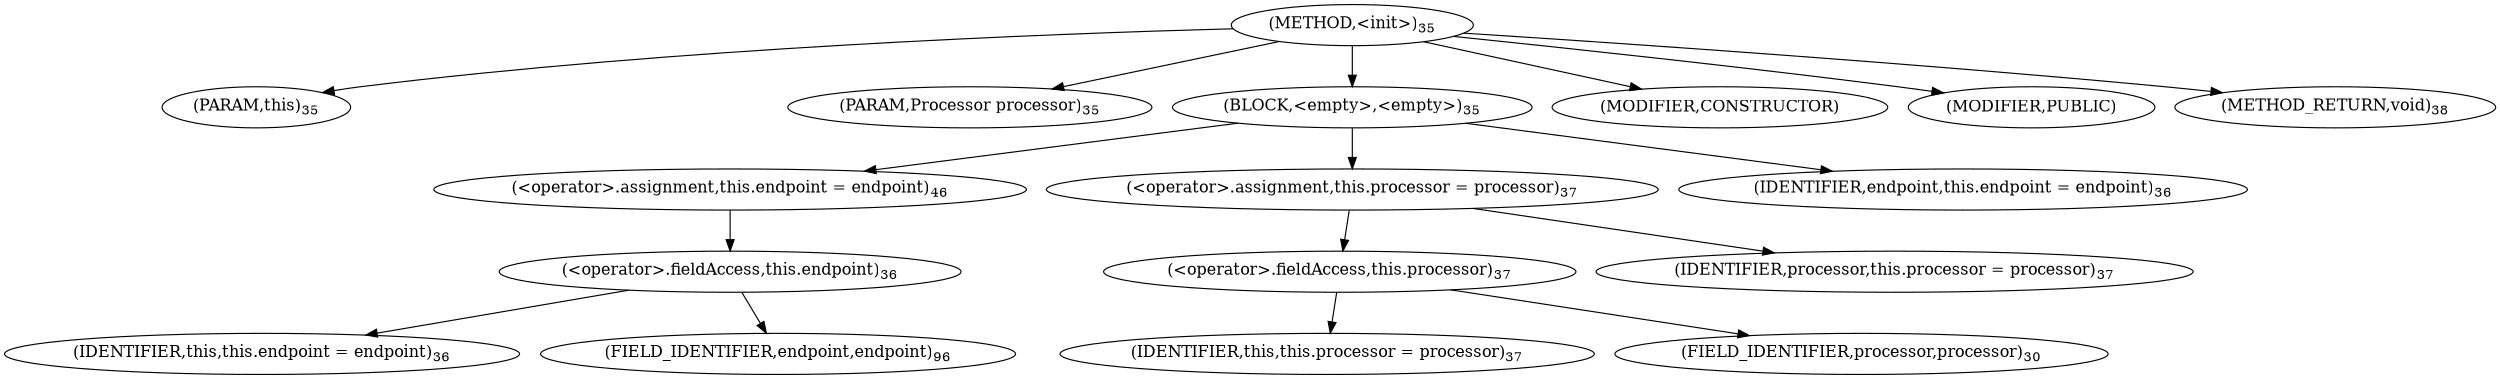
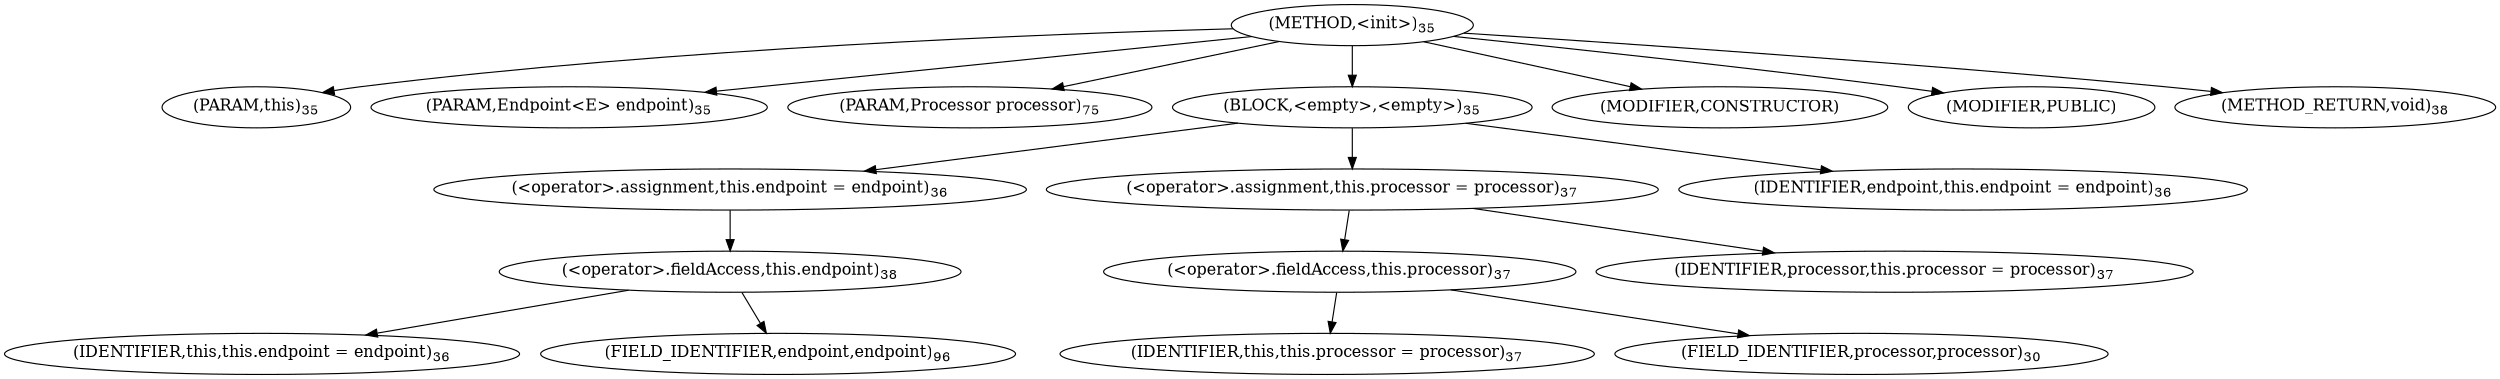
(1091, 106) -> (1091, 106)
none -> (569, 107)
(940, 188) -> (940, 188)
(889, 270) -> (889, 270)
